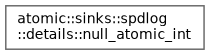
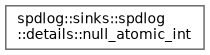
(105, 27) -> (105, 27)
